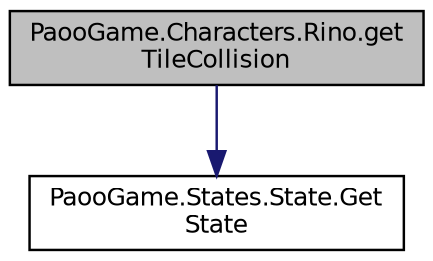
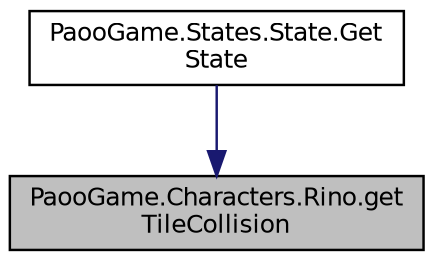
(217, 118) -> (217, 118)
